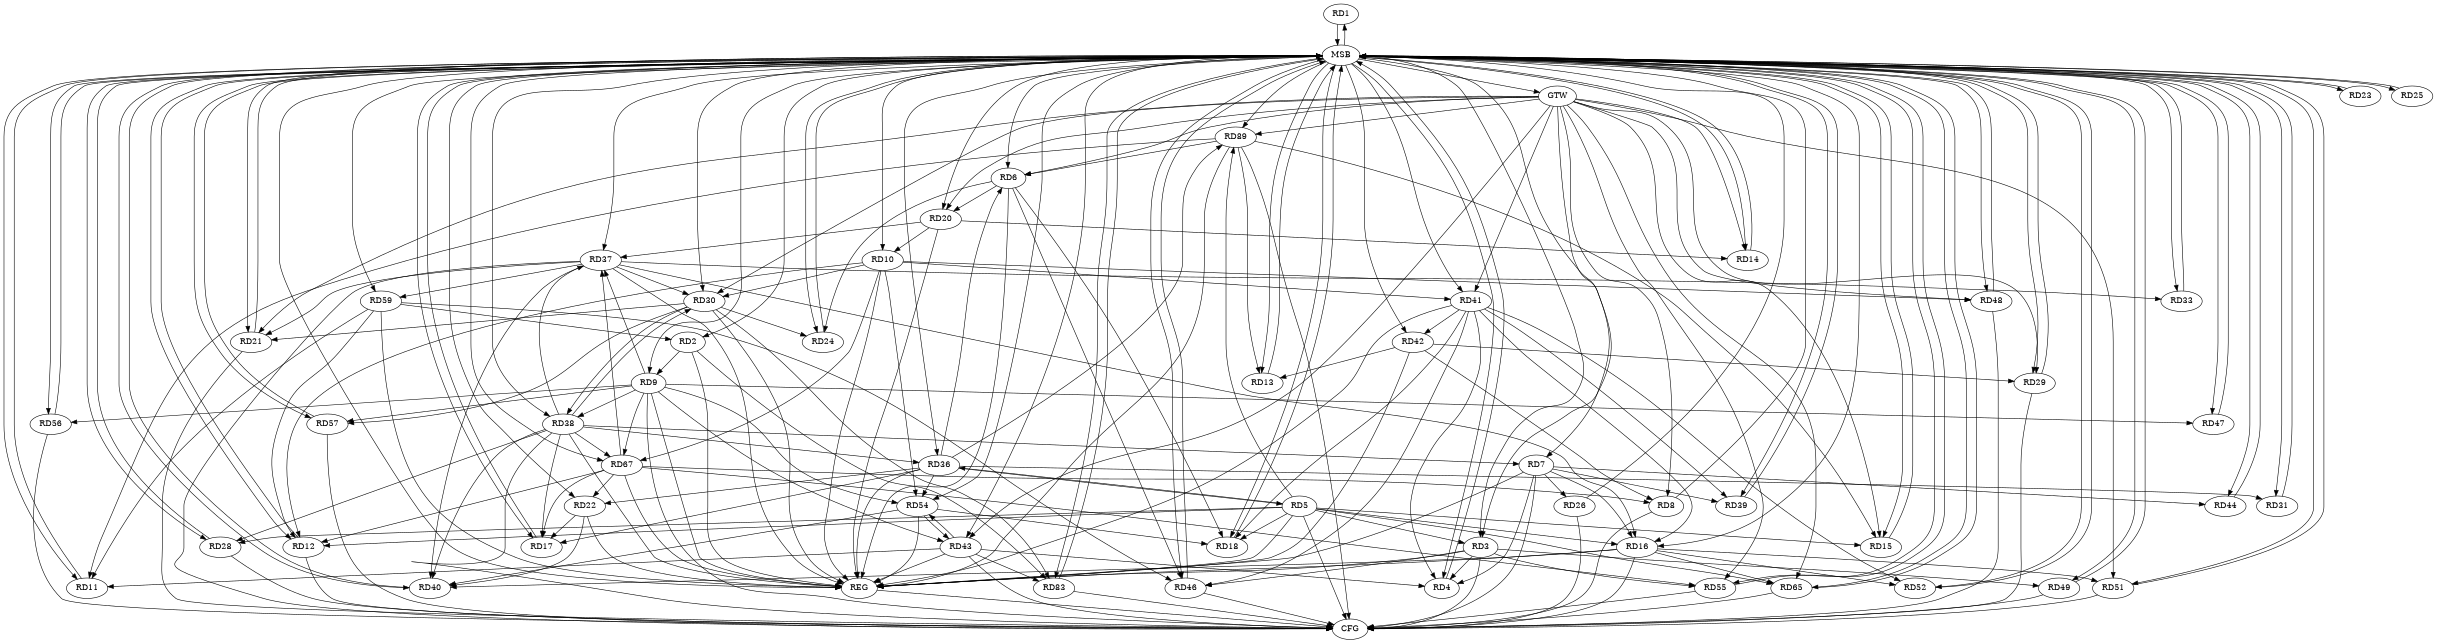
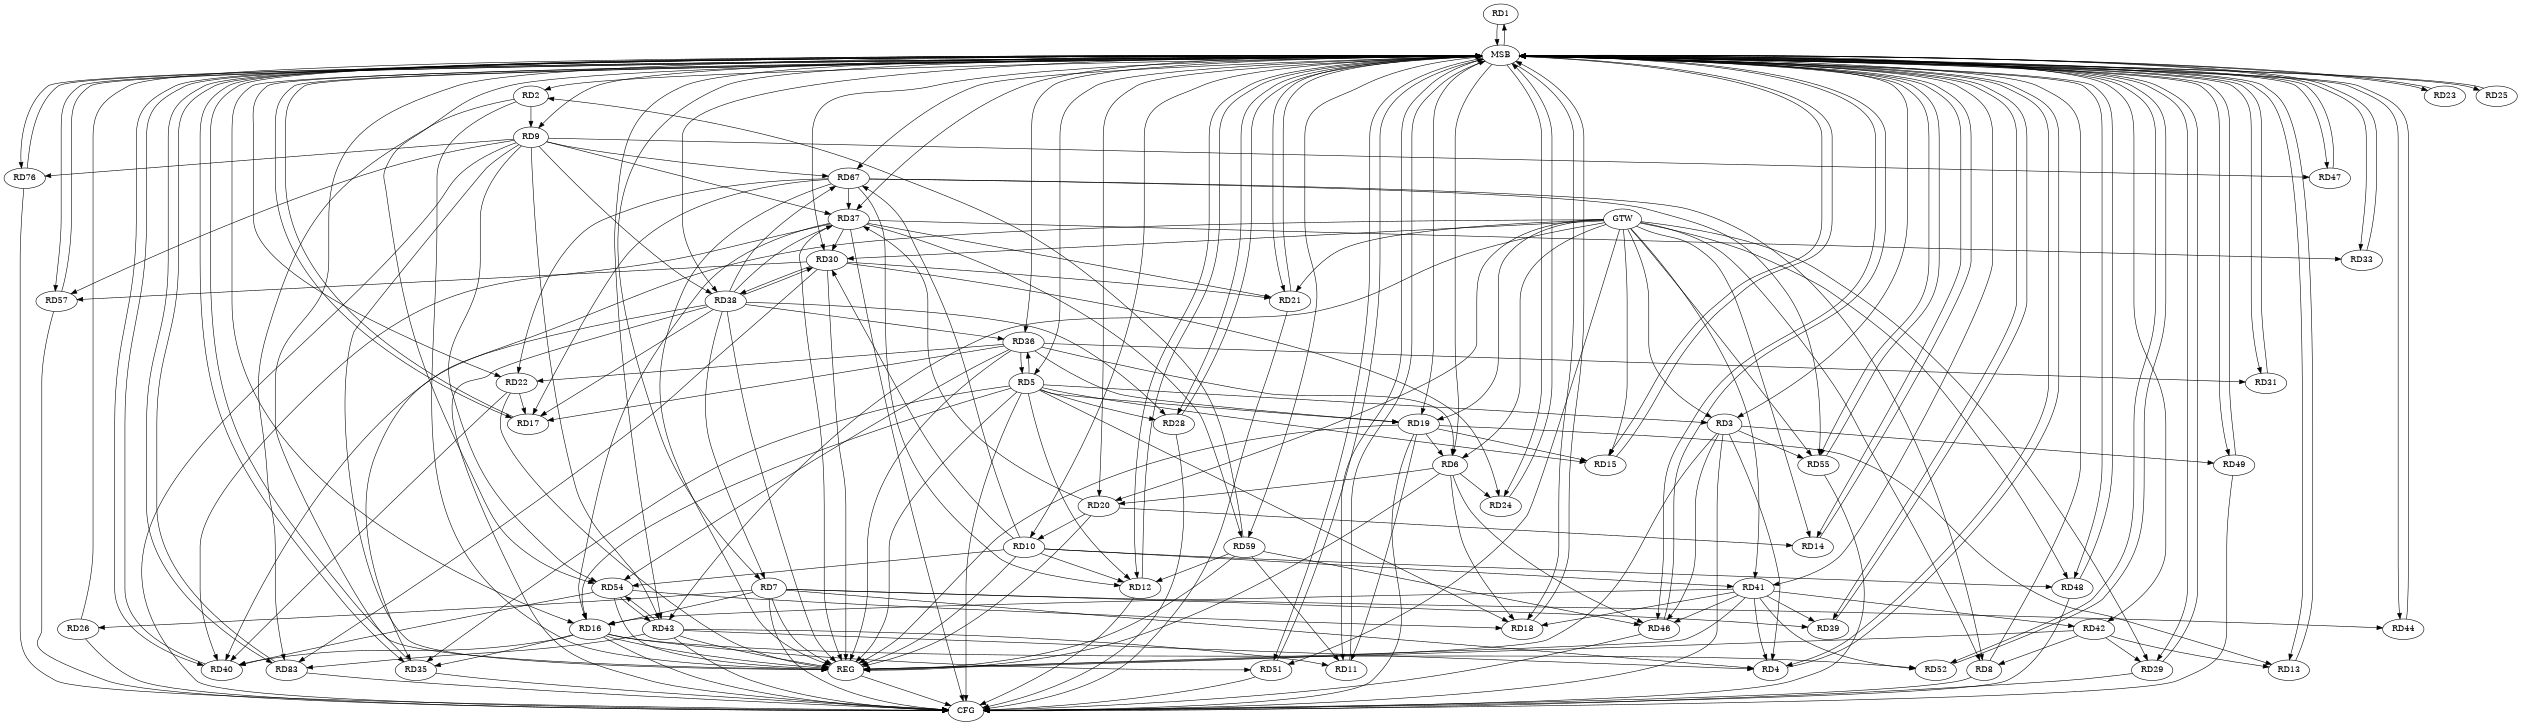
(1477, 81) -> (1136, 77)
(1236, 137) -> (1419, 424)
(51, 424) -> (25, 178)
(1791, 588) -> (416, 670)
